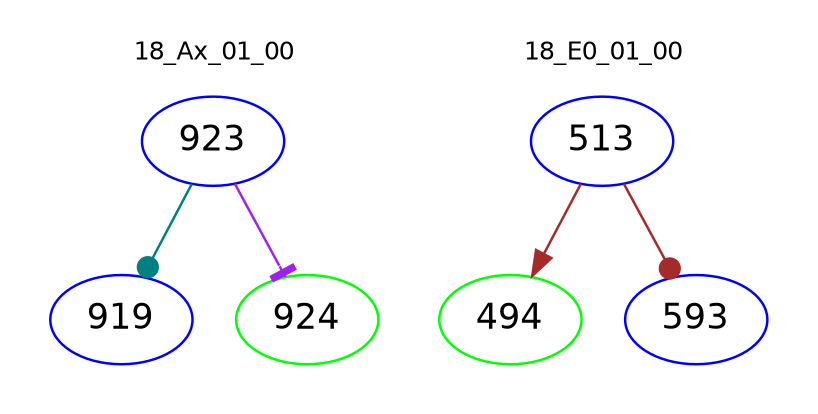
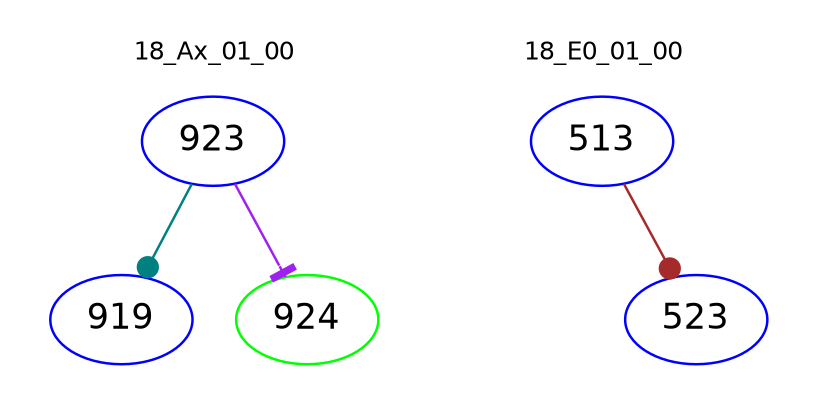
(510, 320) -> none
(696, 320) -> (696, 320)
